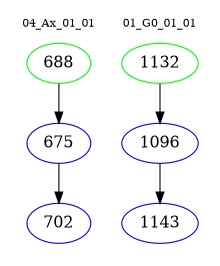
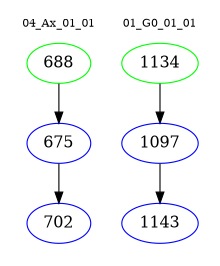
(160, 63) -> (160, 63)
(160, 143) -> (160, 143)
